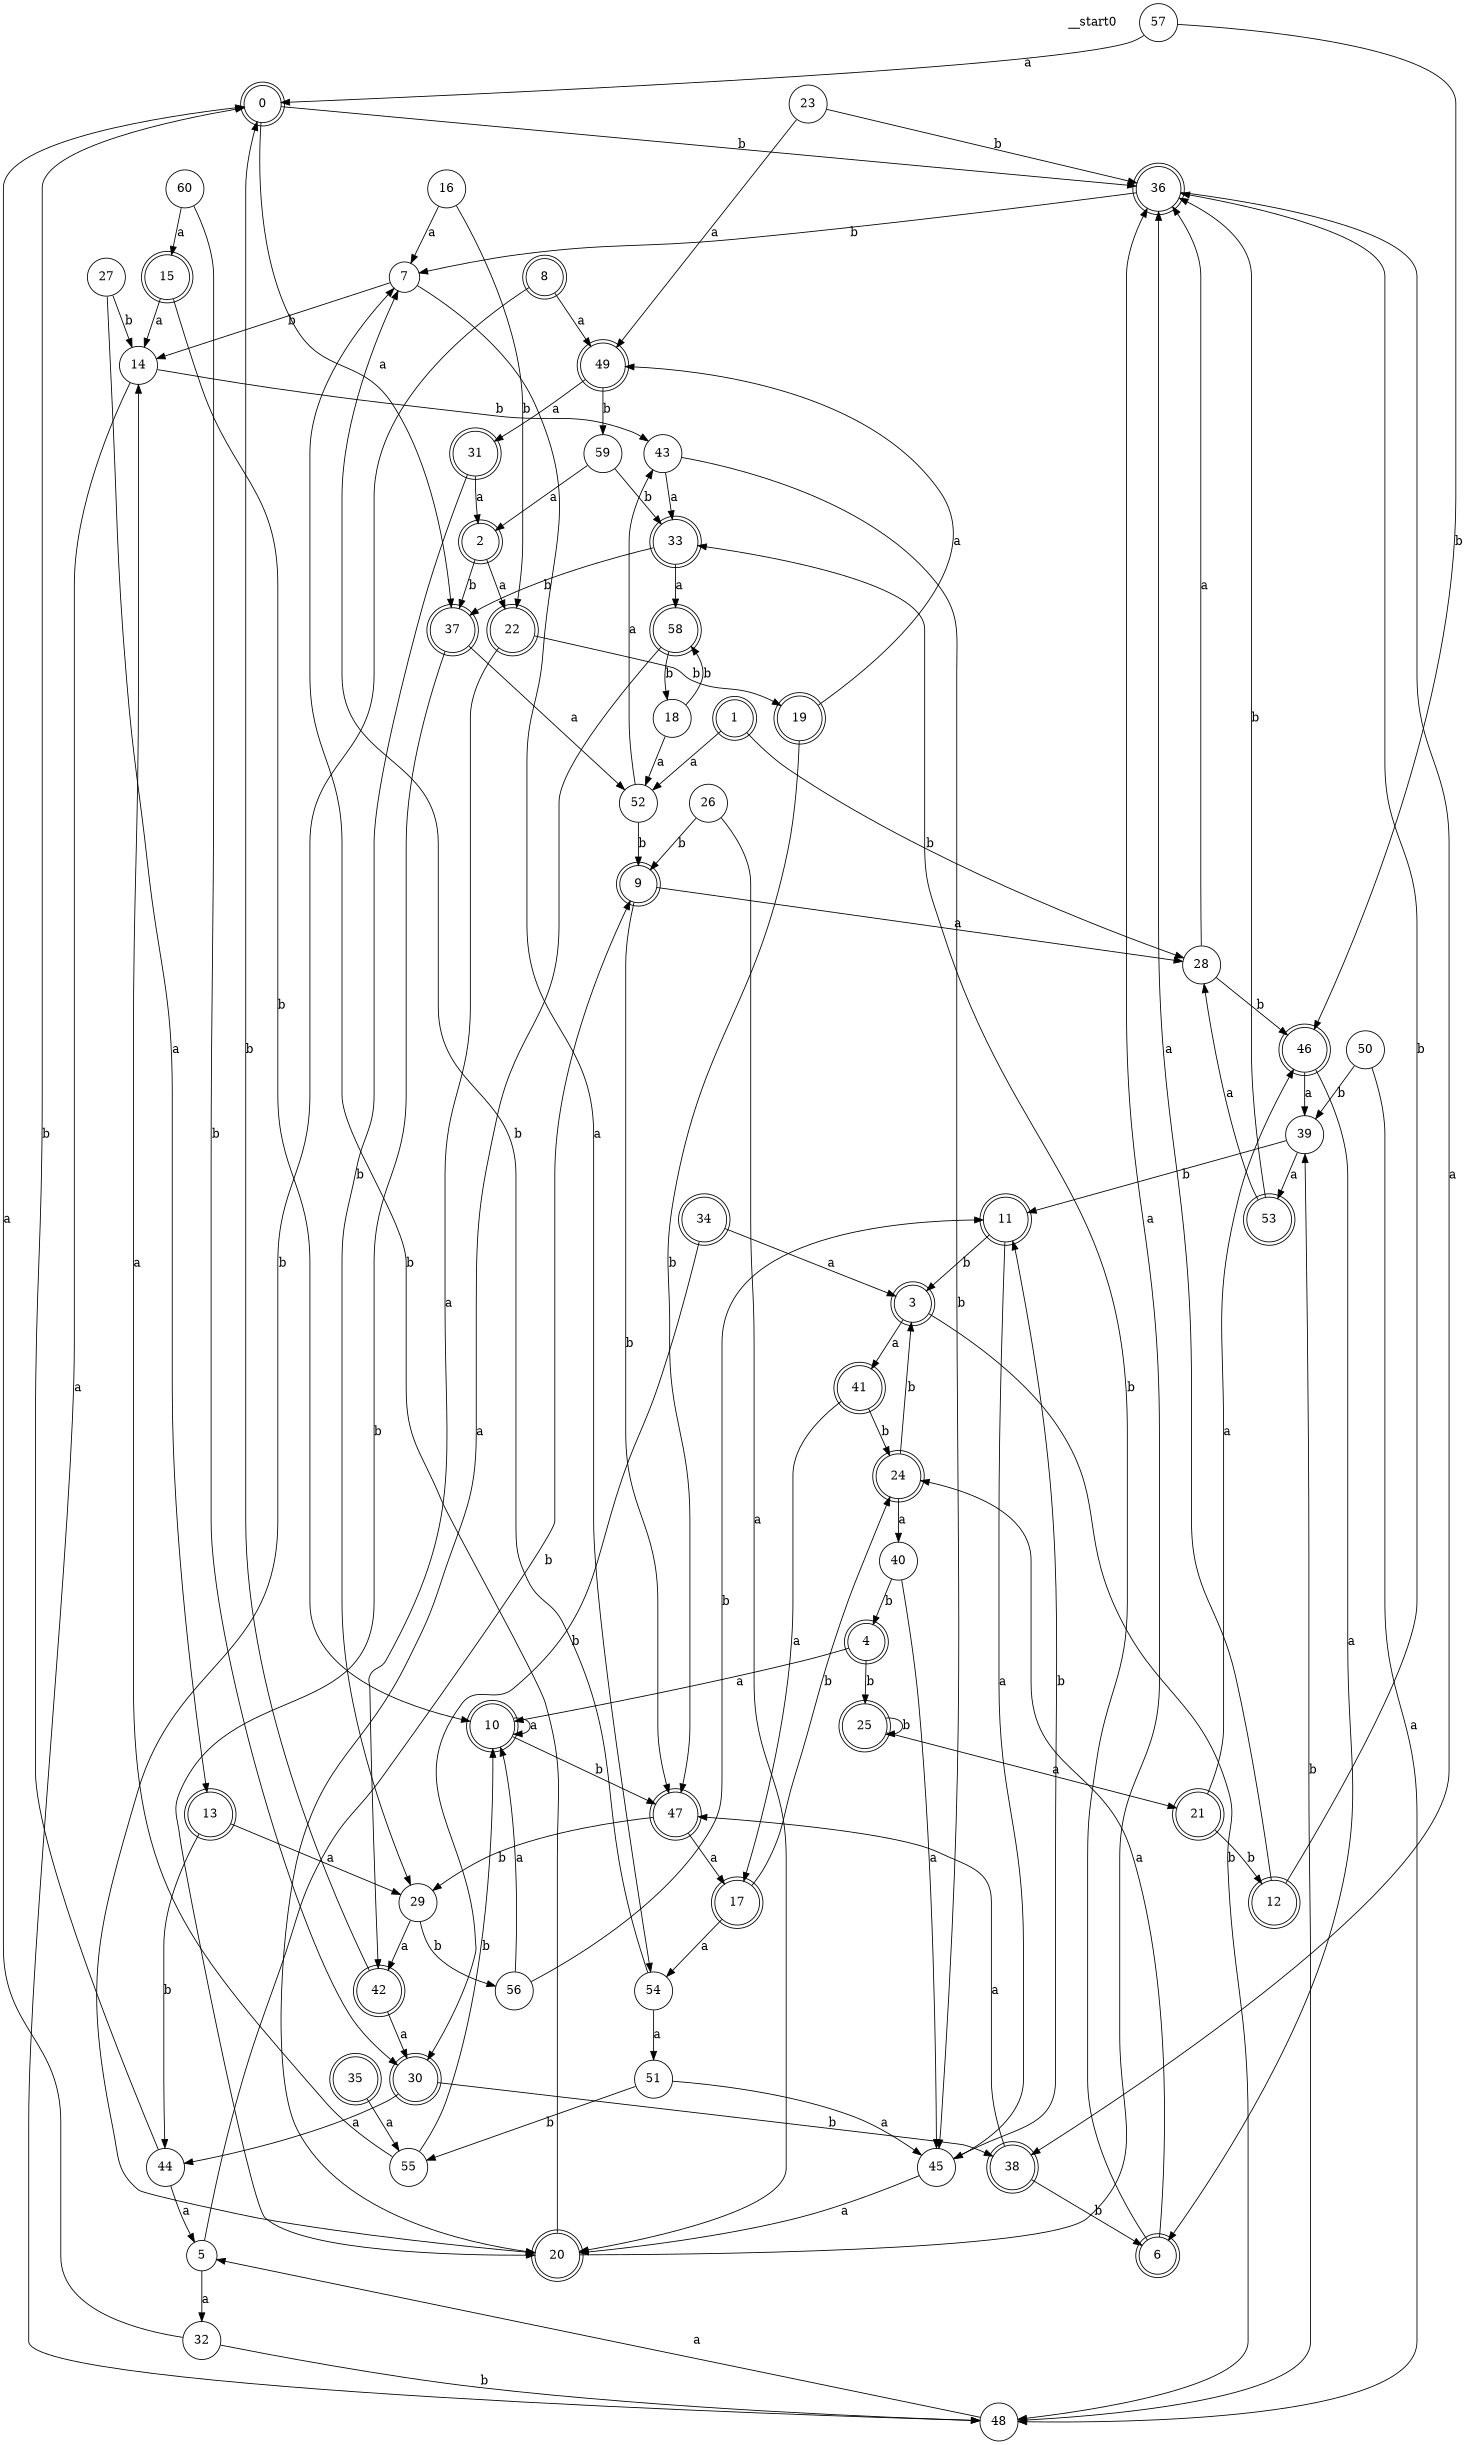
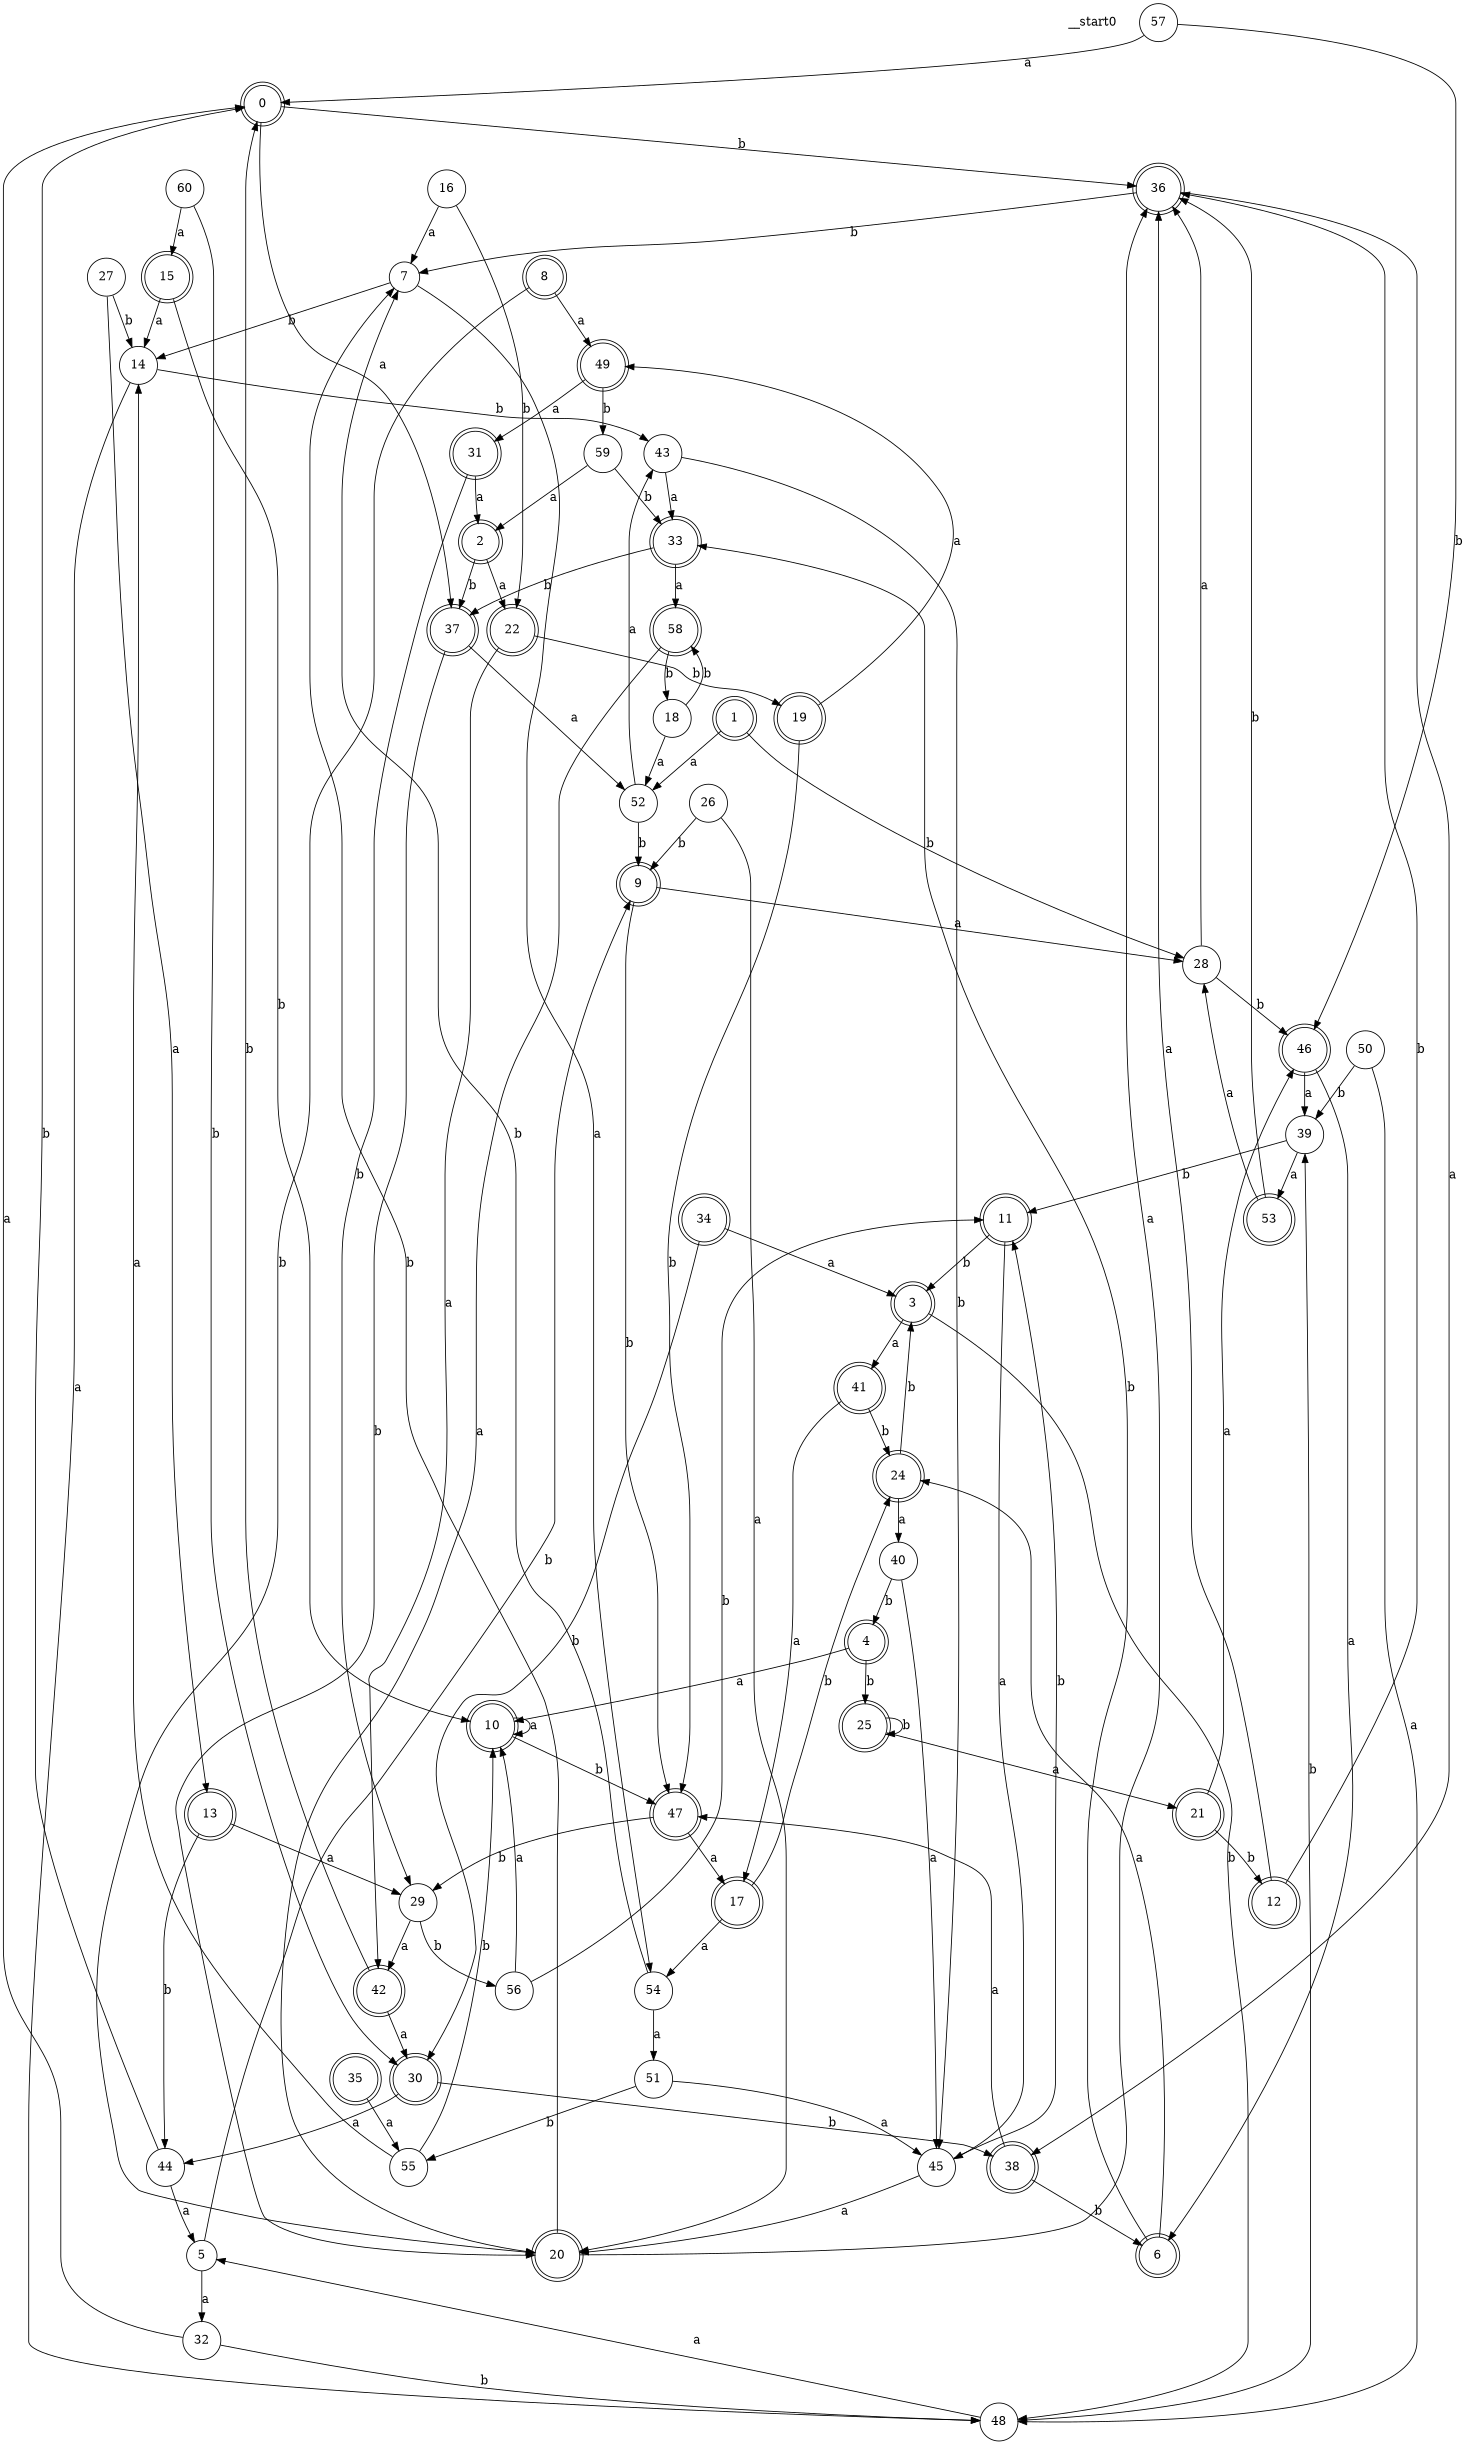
(808, 104) -> none
